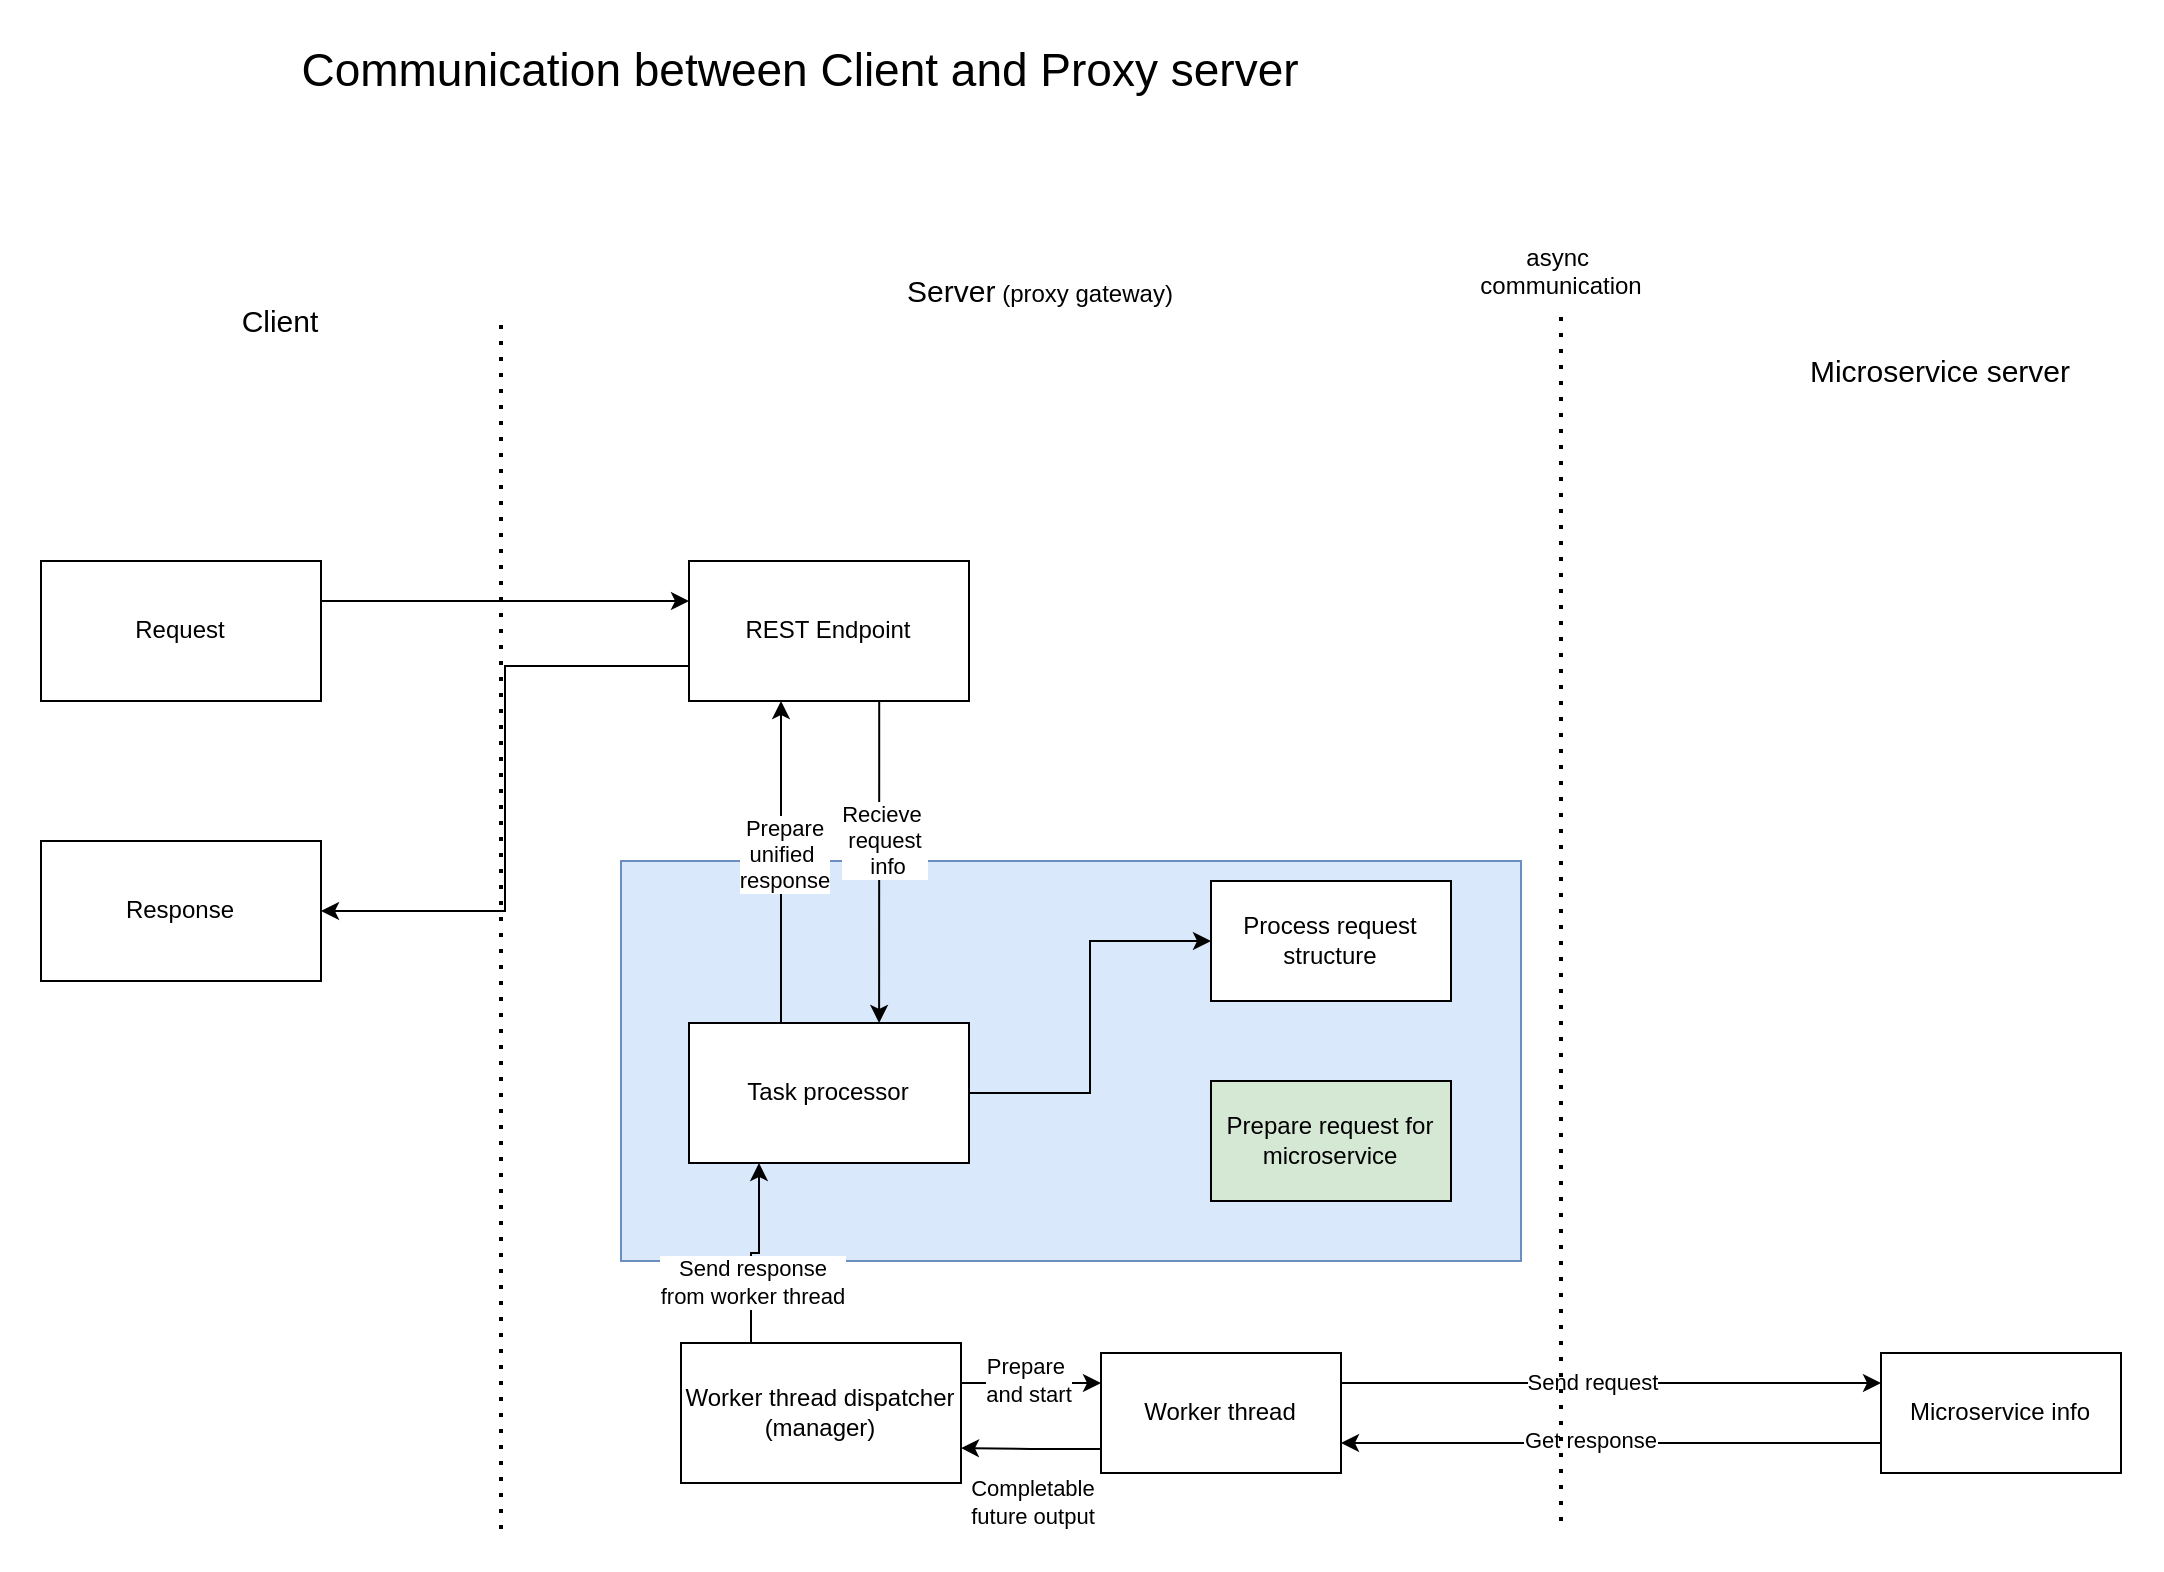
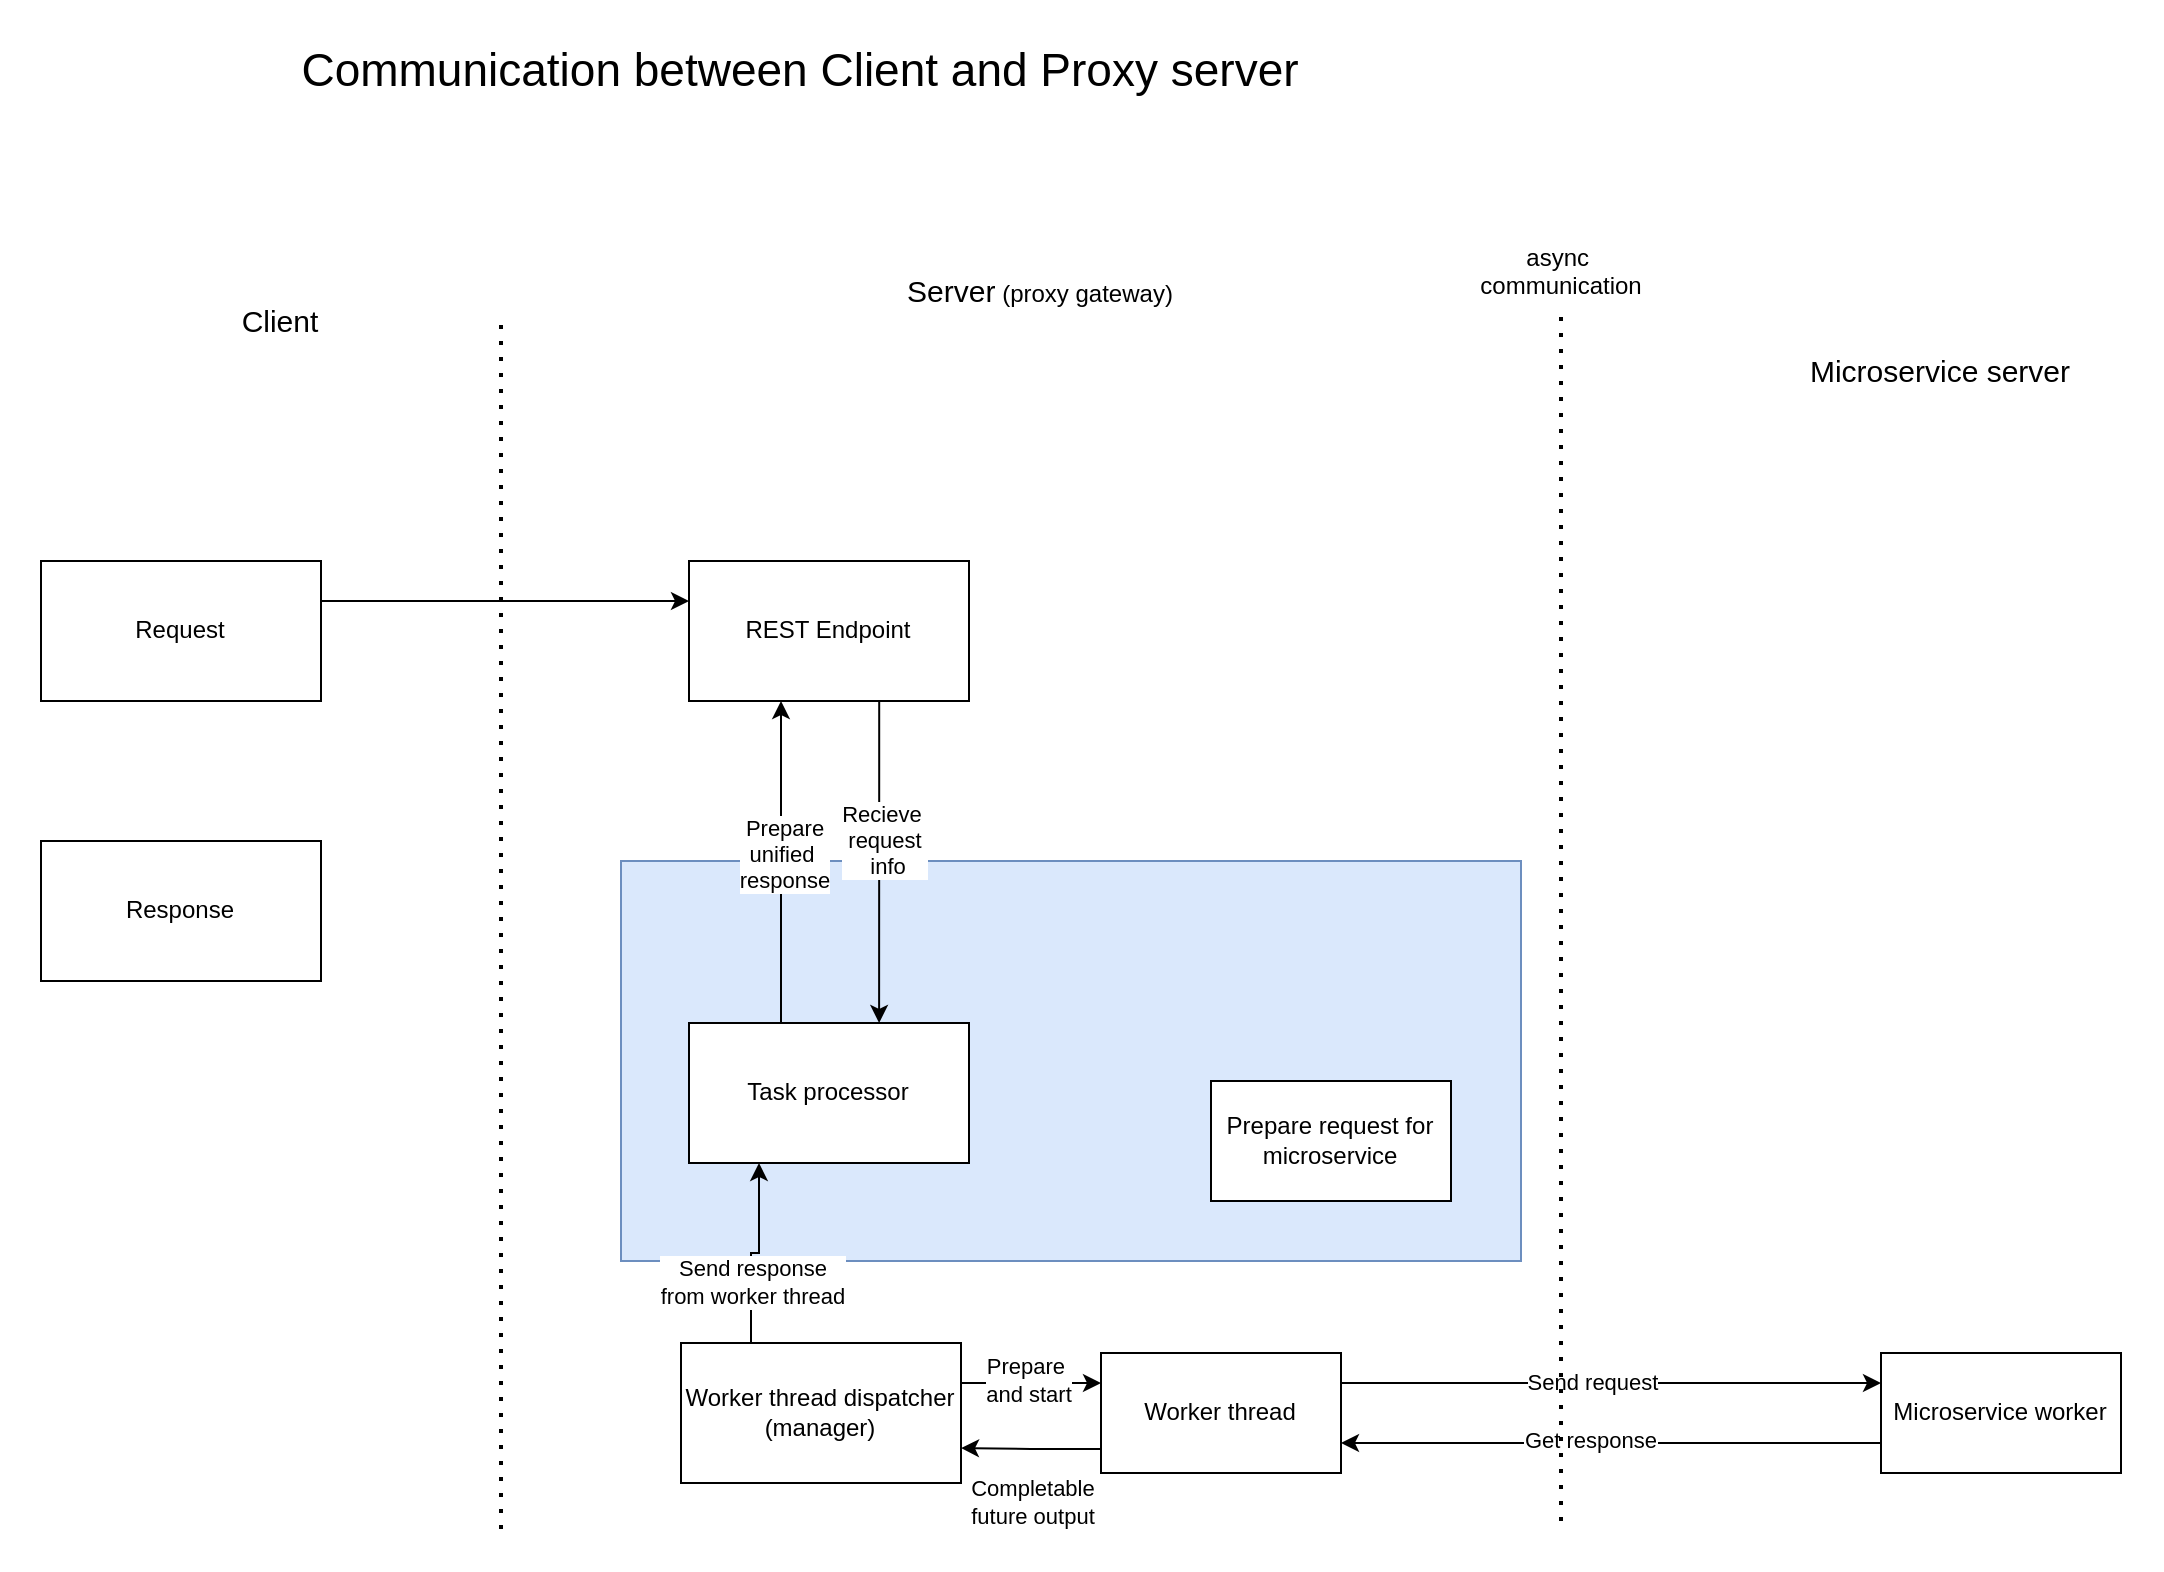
(505, 782) -> none
(1331, 941) -> none
(1090, 1024) -> none
(1331, 1141) -> (1331, 1141)
(2001, 1413) -> (2001, 1413)
